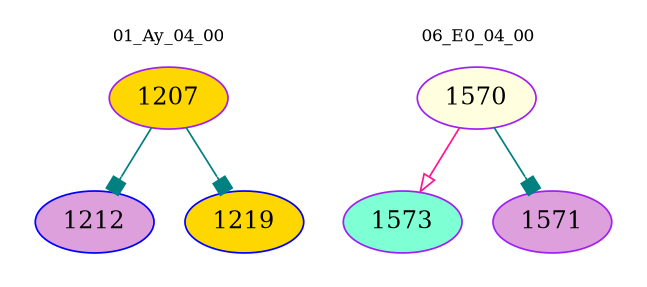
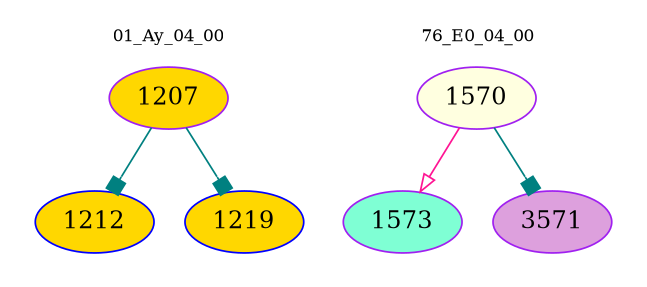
(478, 37) -> (478, 37)
(95, 222) -> (95, 222)
(552, 222) -> (552, 222)
